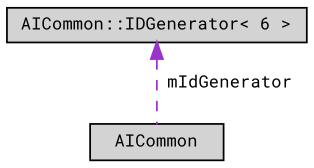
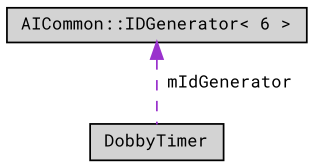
(157, 142) -> (157, 142)
